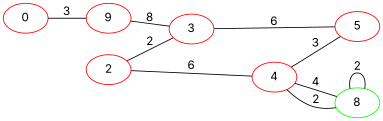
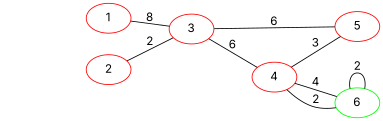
(26, 18) -> none
(109, 18) -> (109, 18)
(192, 73) -> (233, 53)
(357, 103) -> (357, 103)
